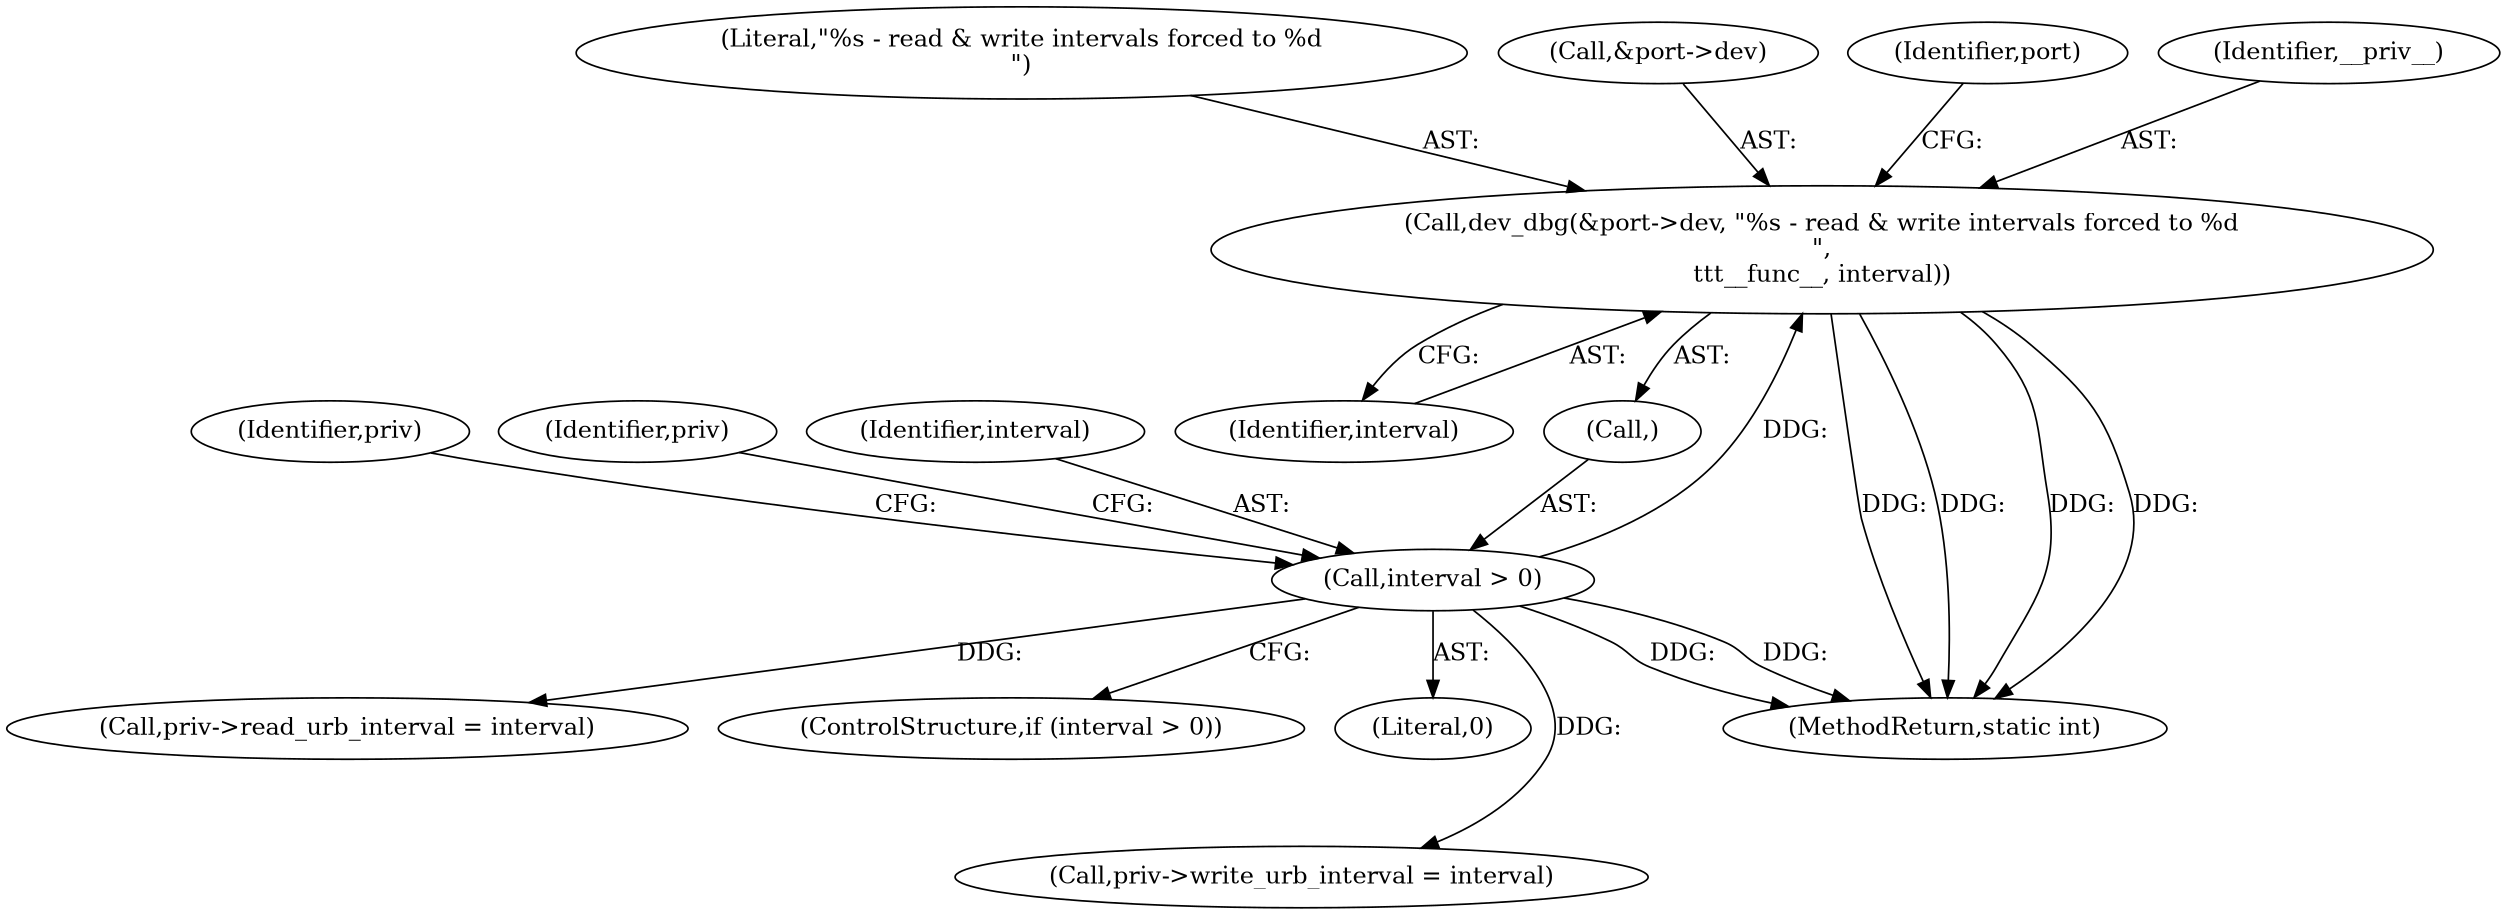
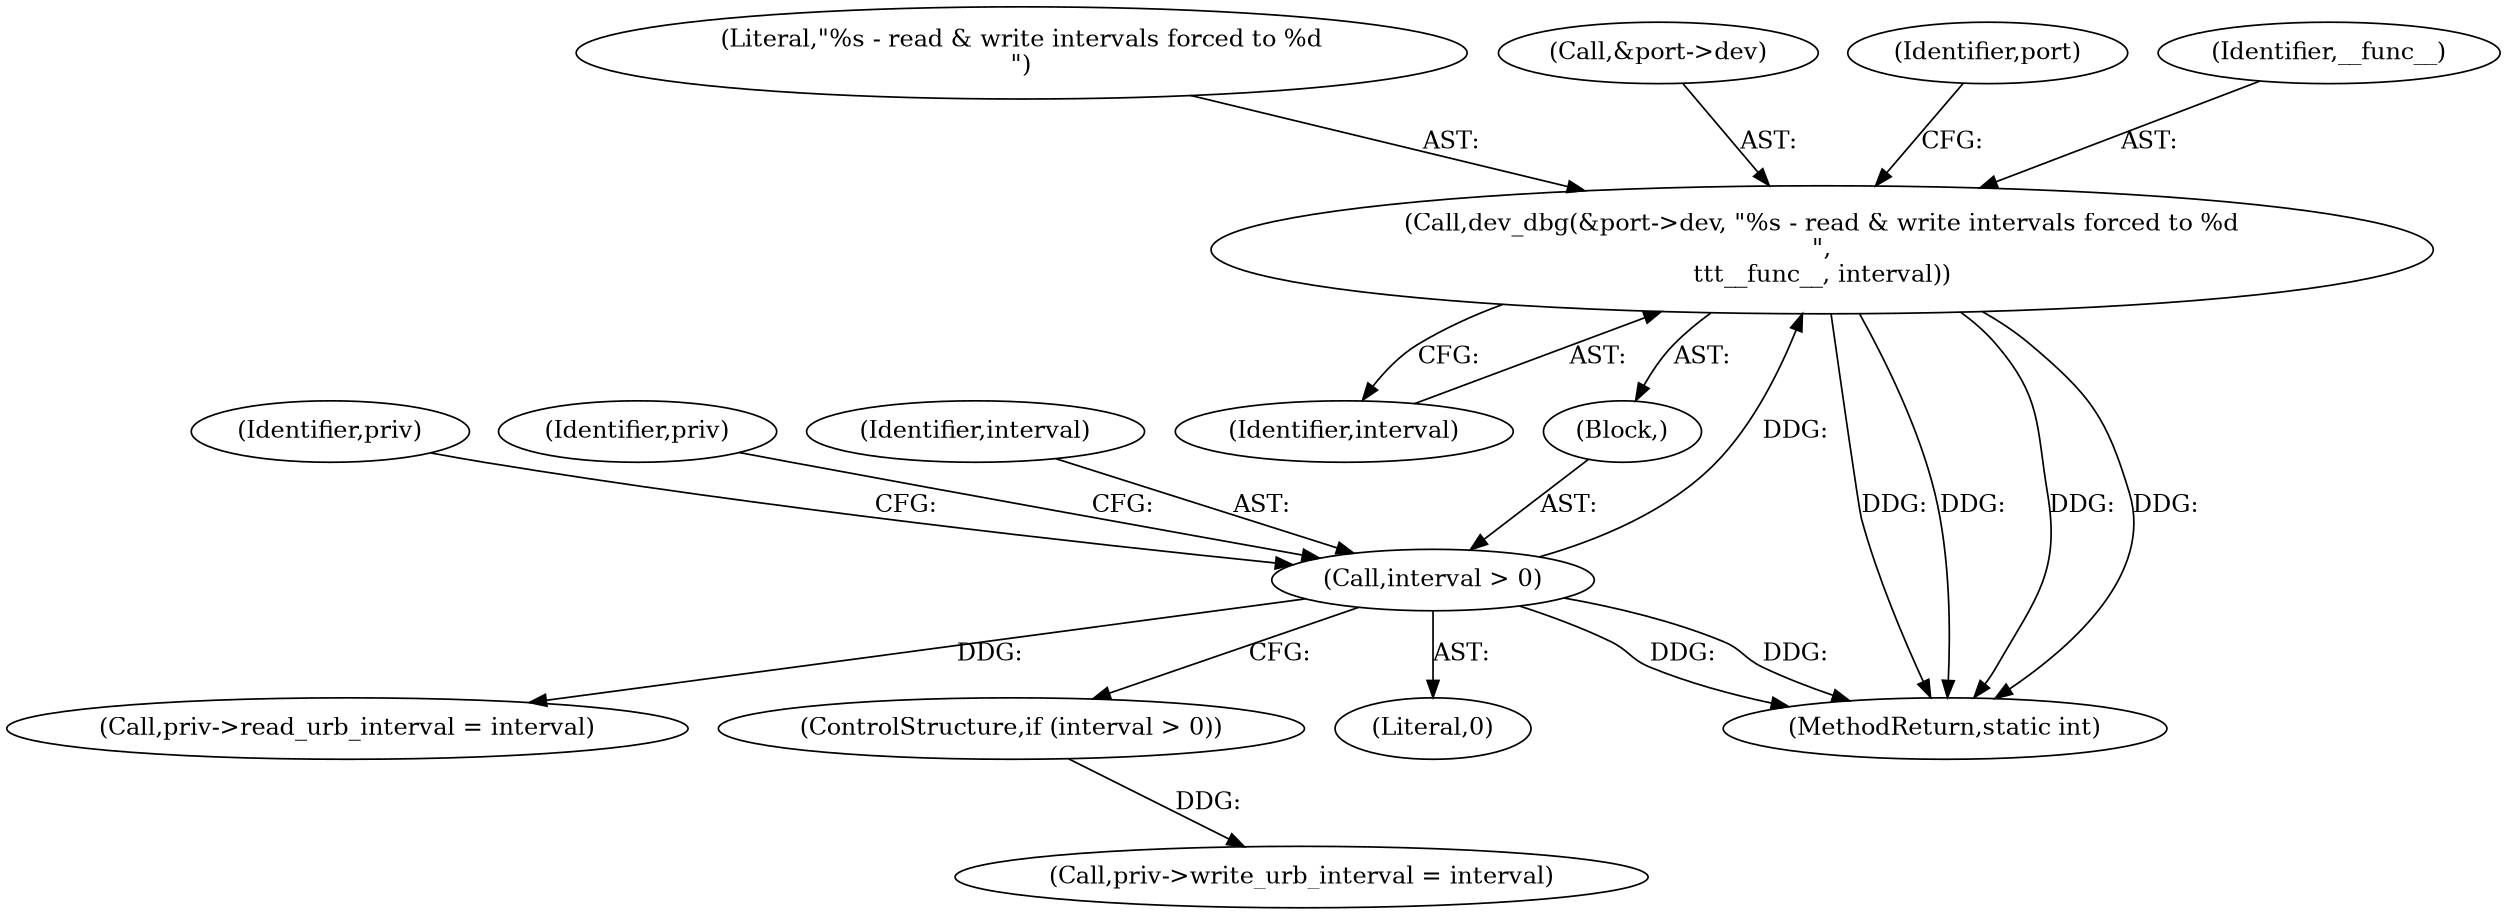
(2329, 53) -> (2329, 53)
(1623, 432) -> (1623, 432)
(1554, 740) -> (1149, 799)
